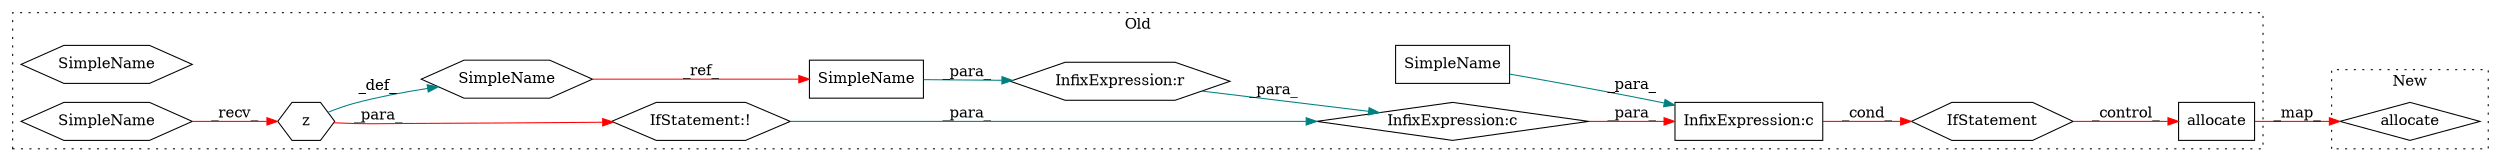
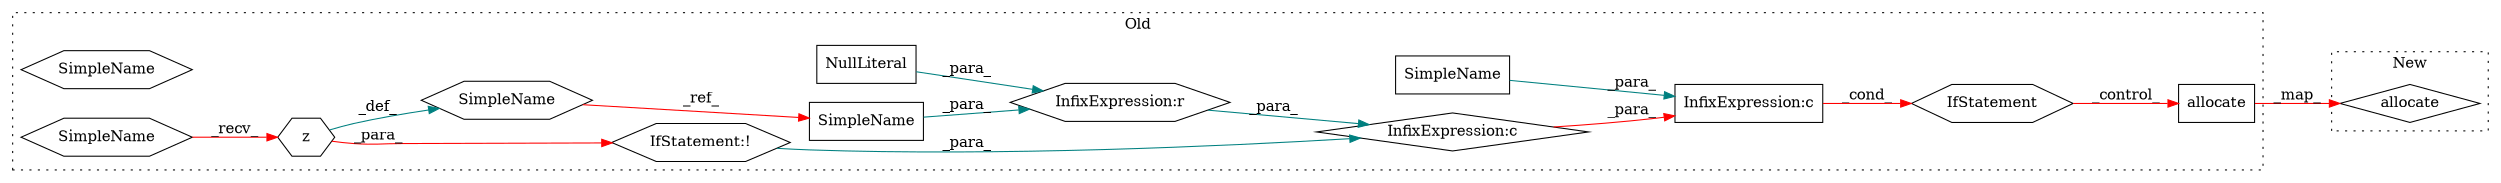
none -> (866, 64)
